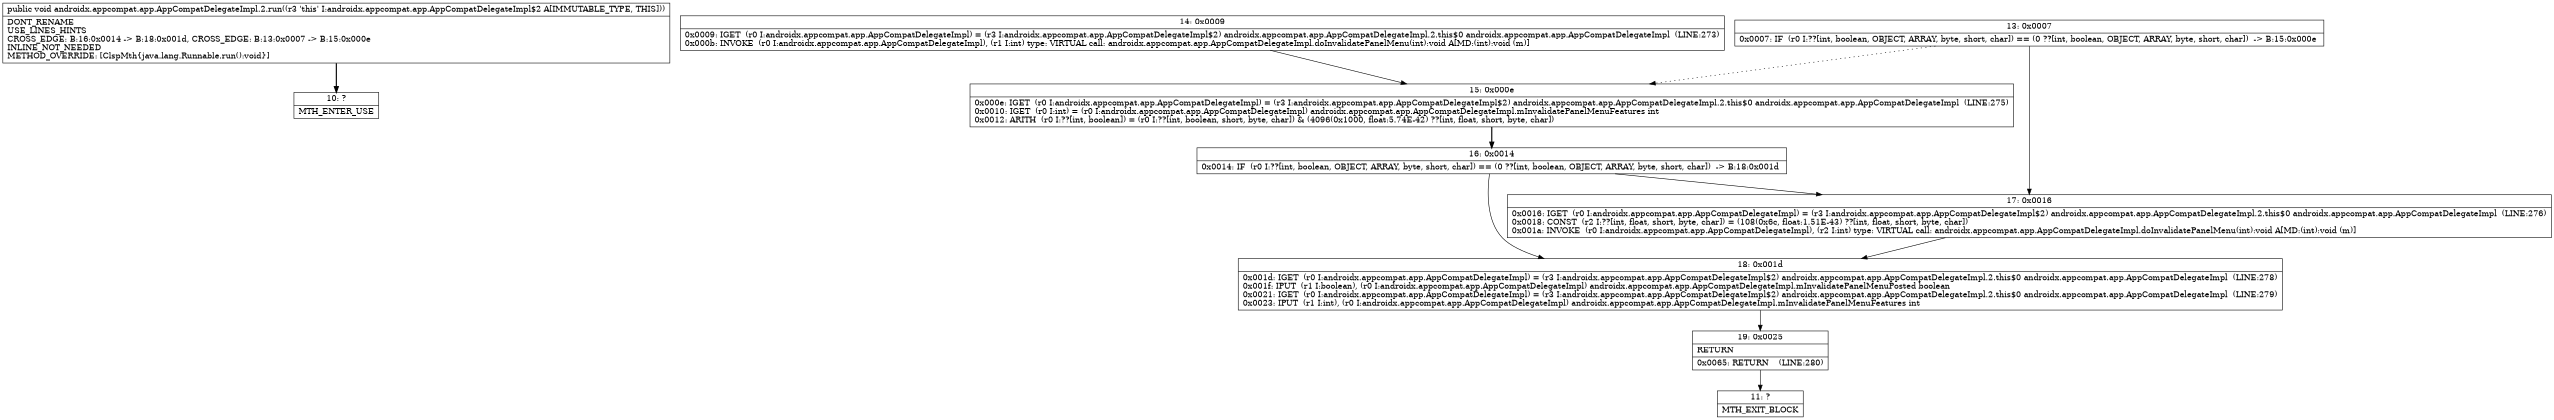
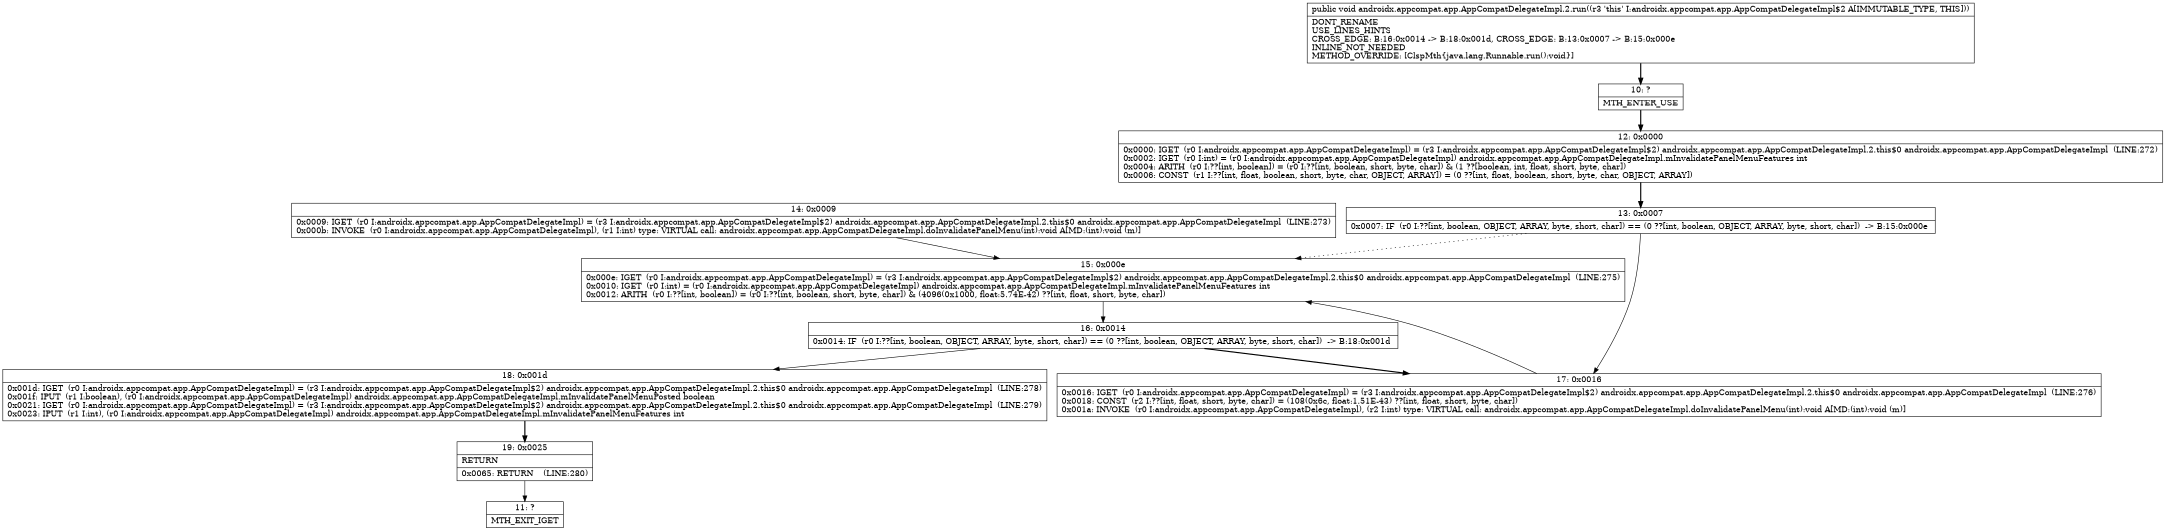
(1492, 135) -> (1103, 309)
none -> (1641, 157)
(1716, 184) -> (1304, 361)
(1906, 247) -> (1427, 329)
(1760, 318) -> (525, 428)
(1760, 410) -> (525, 521)
